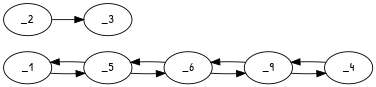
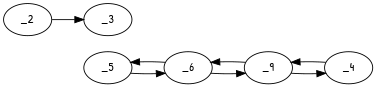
(28, 68) -> none
